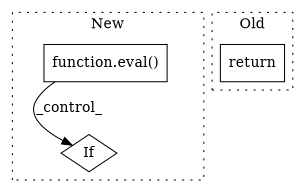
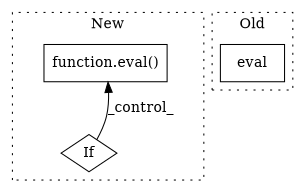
(252, 63) -> (252, 63)
(34, 114) -> (106, 117)
